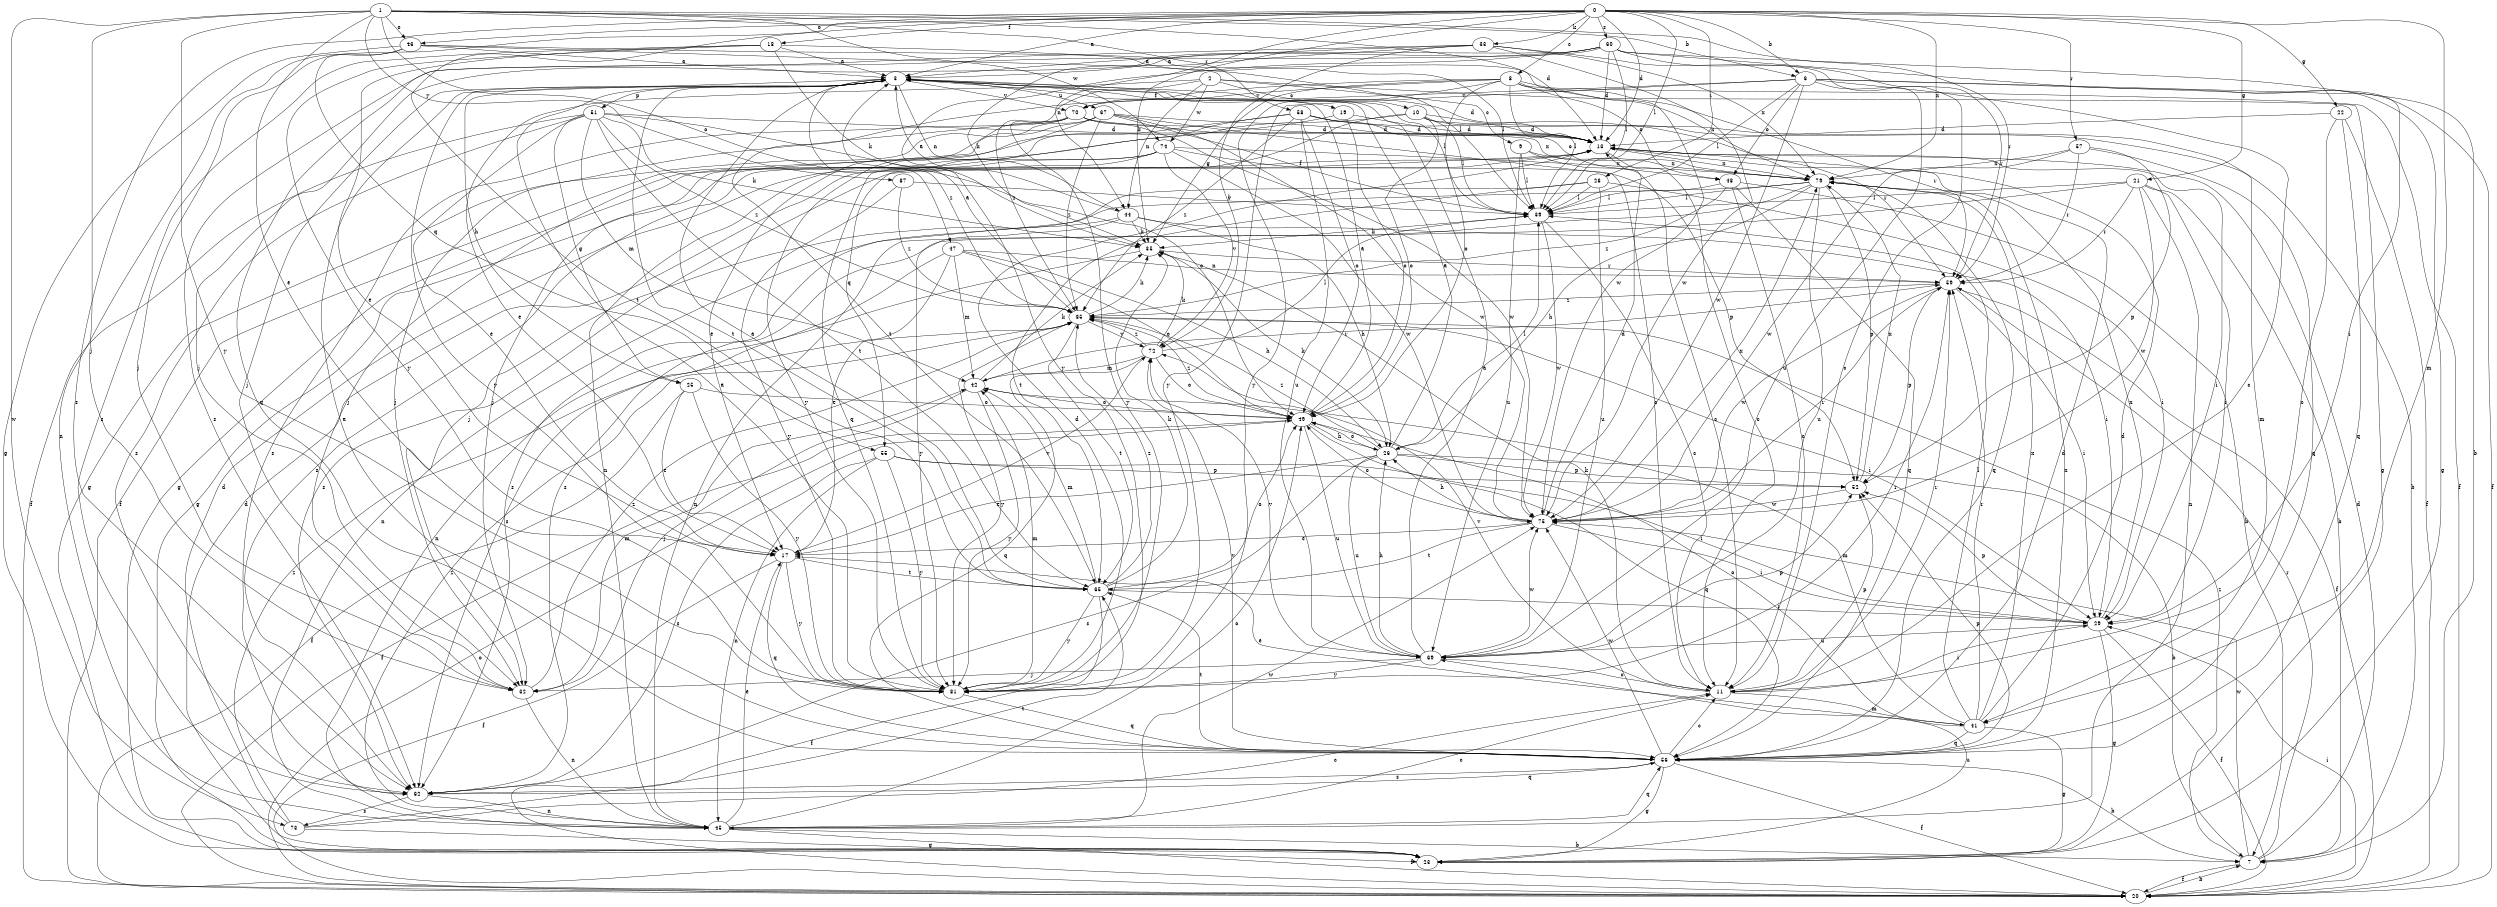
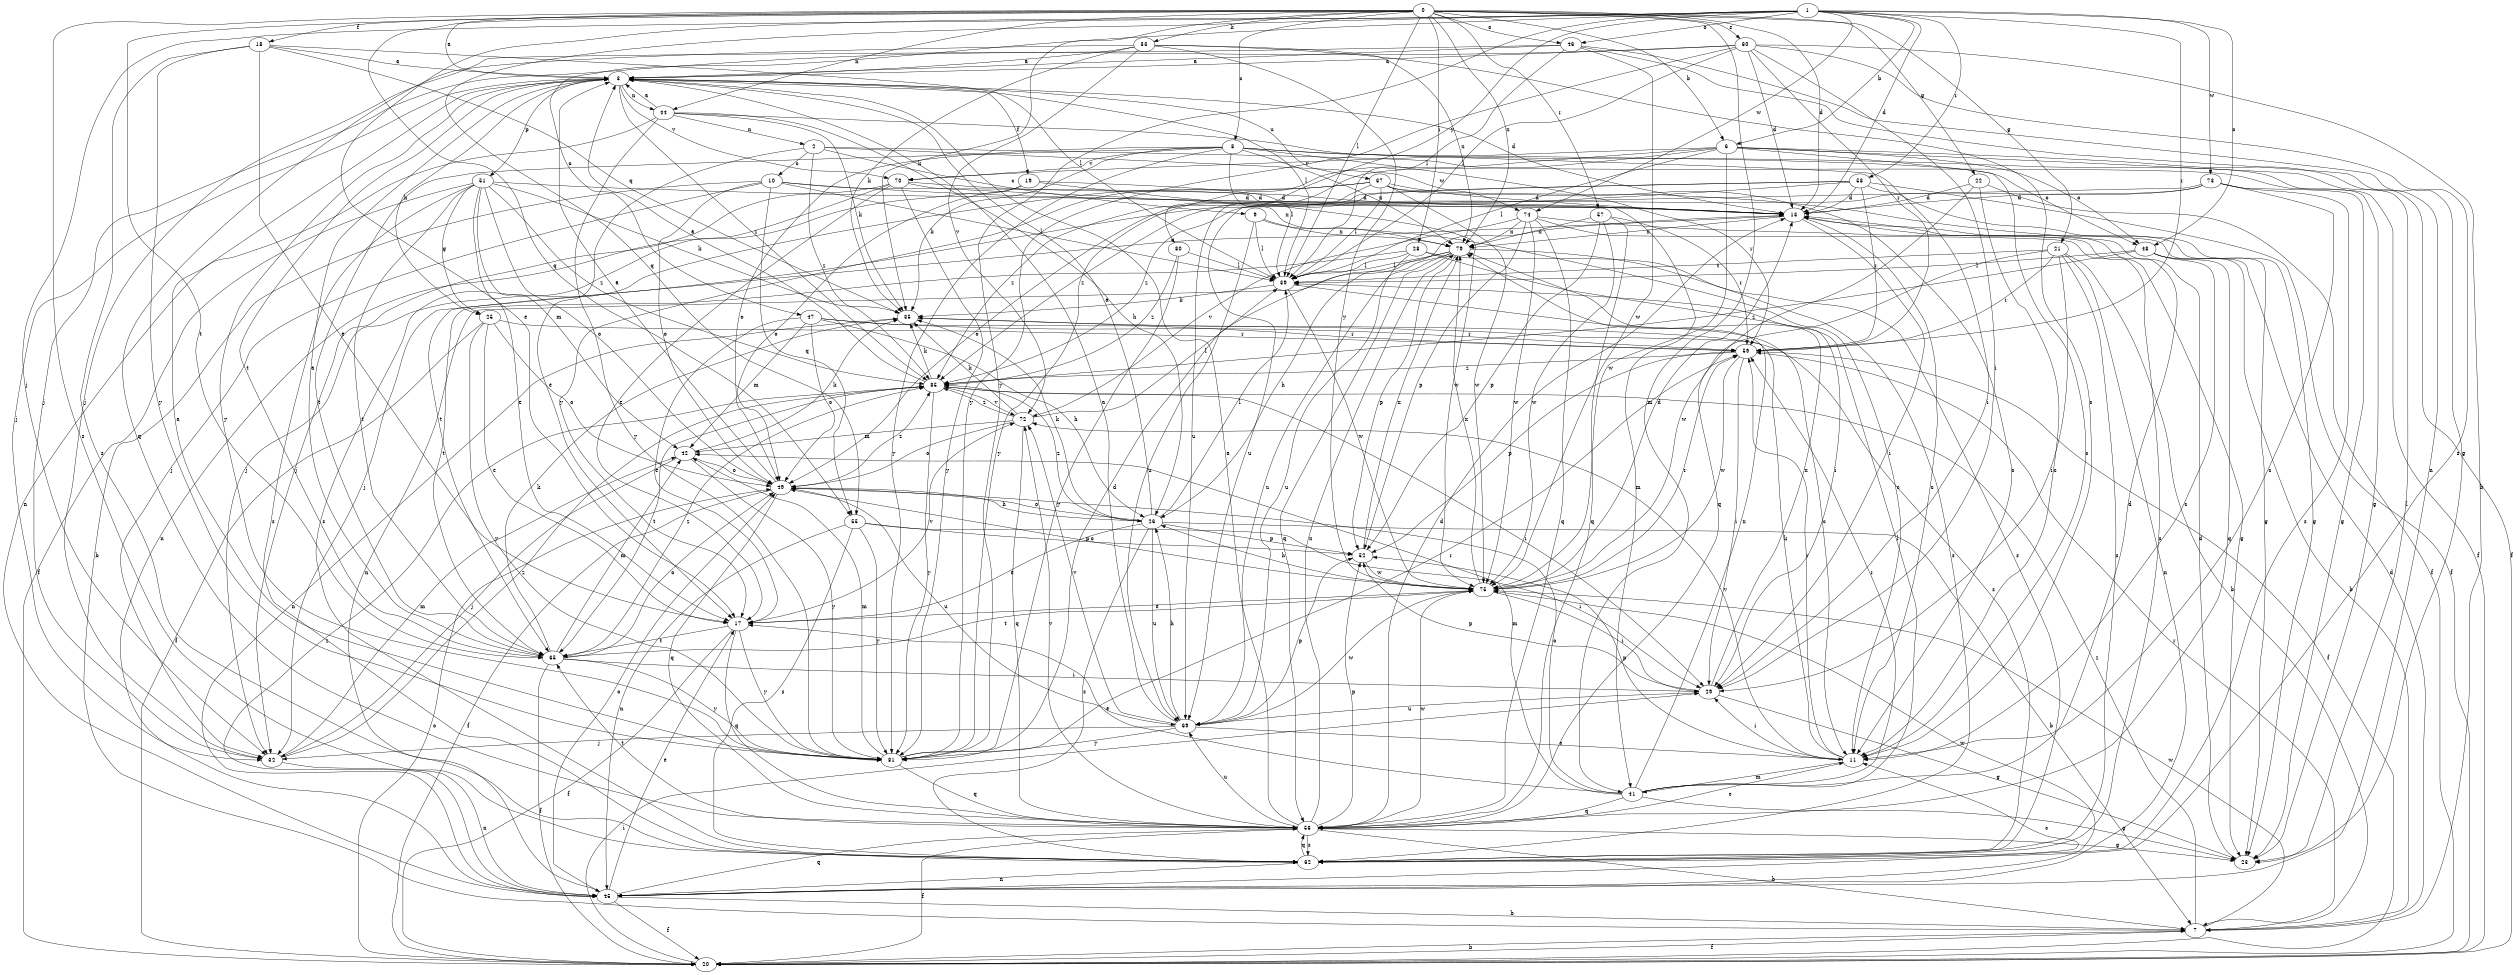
none -> (808, 36)
(1556, 143) -> (2197, 24)
(1144, 144) -> (737, 129)
(871, 147) -> (631, 181)
(1208, 164) -> (932, 232)
(1301, 164) -> (1356, 232)
(903, 181) -> (1179, 249)
(1874, 198) -> (1718, 266)
(1417, 242) -> (1417, 225)
(1214, 266) -> (1470, 334)
(1685, 283) -> (1345, 317)
(825, 296) -> (1536, 617)
(768, 299) -> (792, 279)
(1458, 329) -> (1146, 335)
(1271, 339) -> (1051, 418)
(2443, 471) -> (2407, 505)
(1961, 761) -> (1236, 792)
(2233, 789) -> none
(358, 811) -> (2162, 808)
